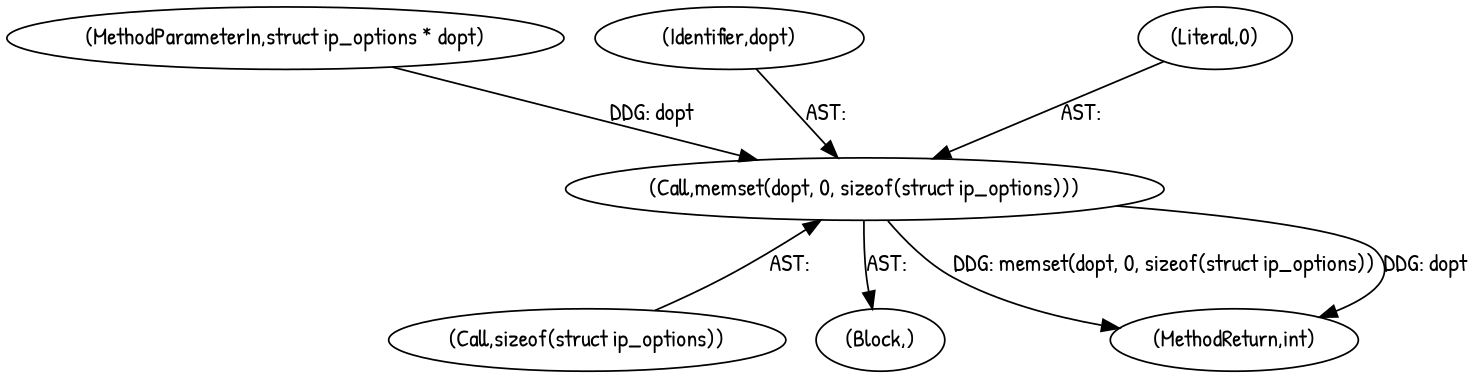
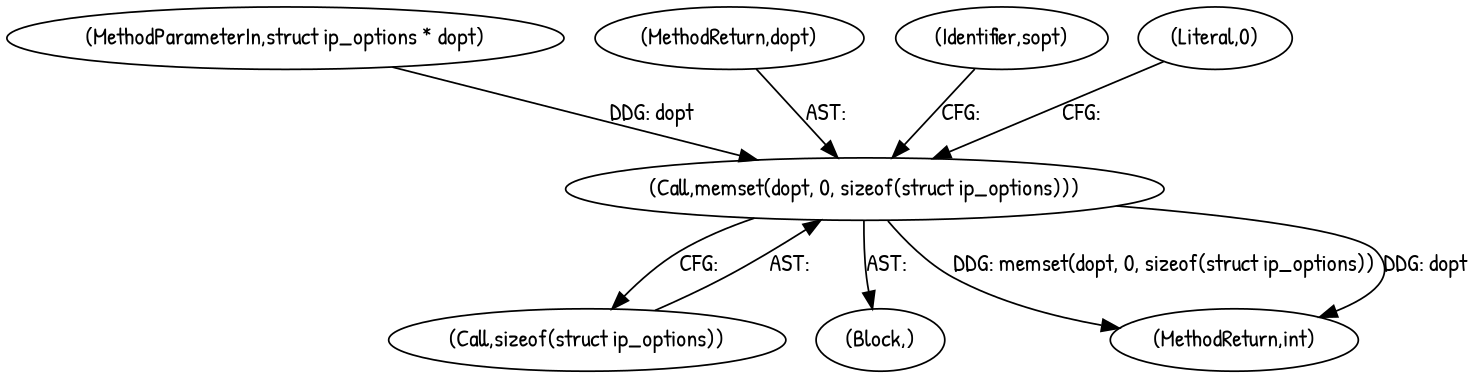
(730, 38) -> (730, 38)
none -> (1002, 38)
(1084, 114) -> (1084, 114)
none -> (684, 249)
